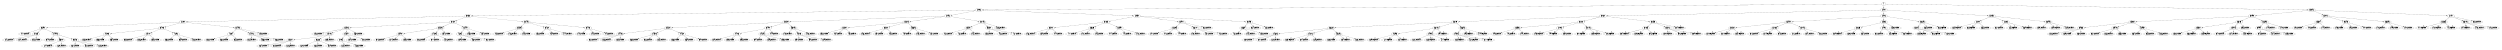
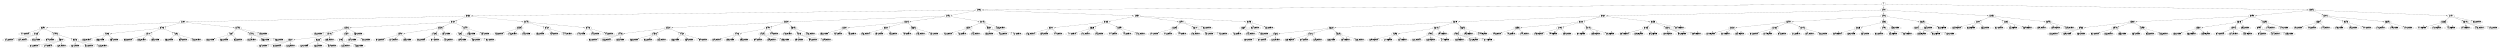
none -> (34, 46)
